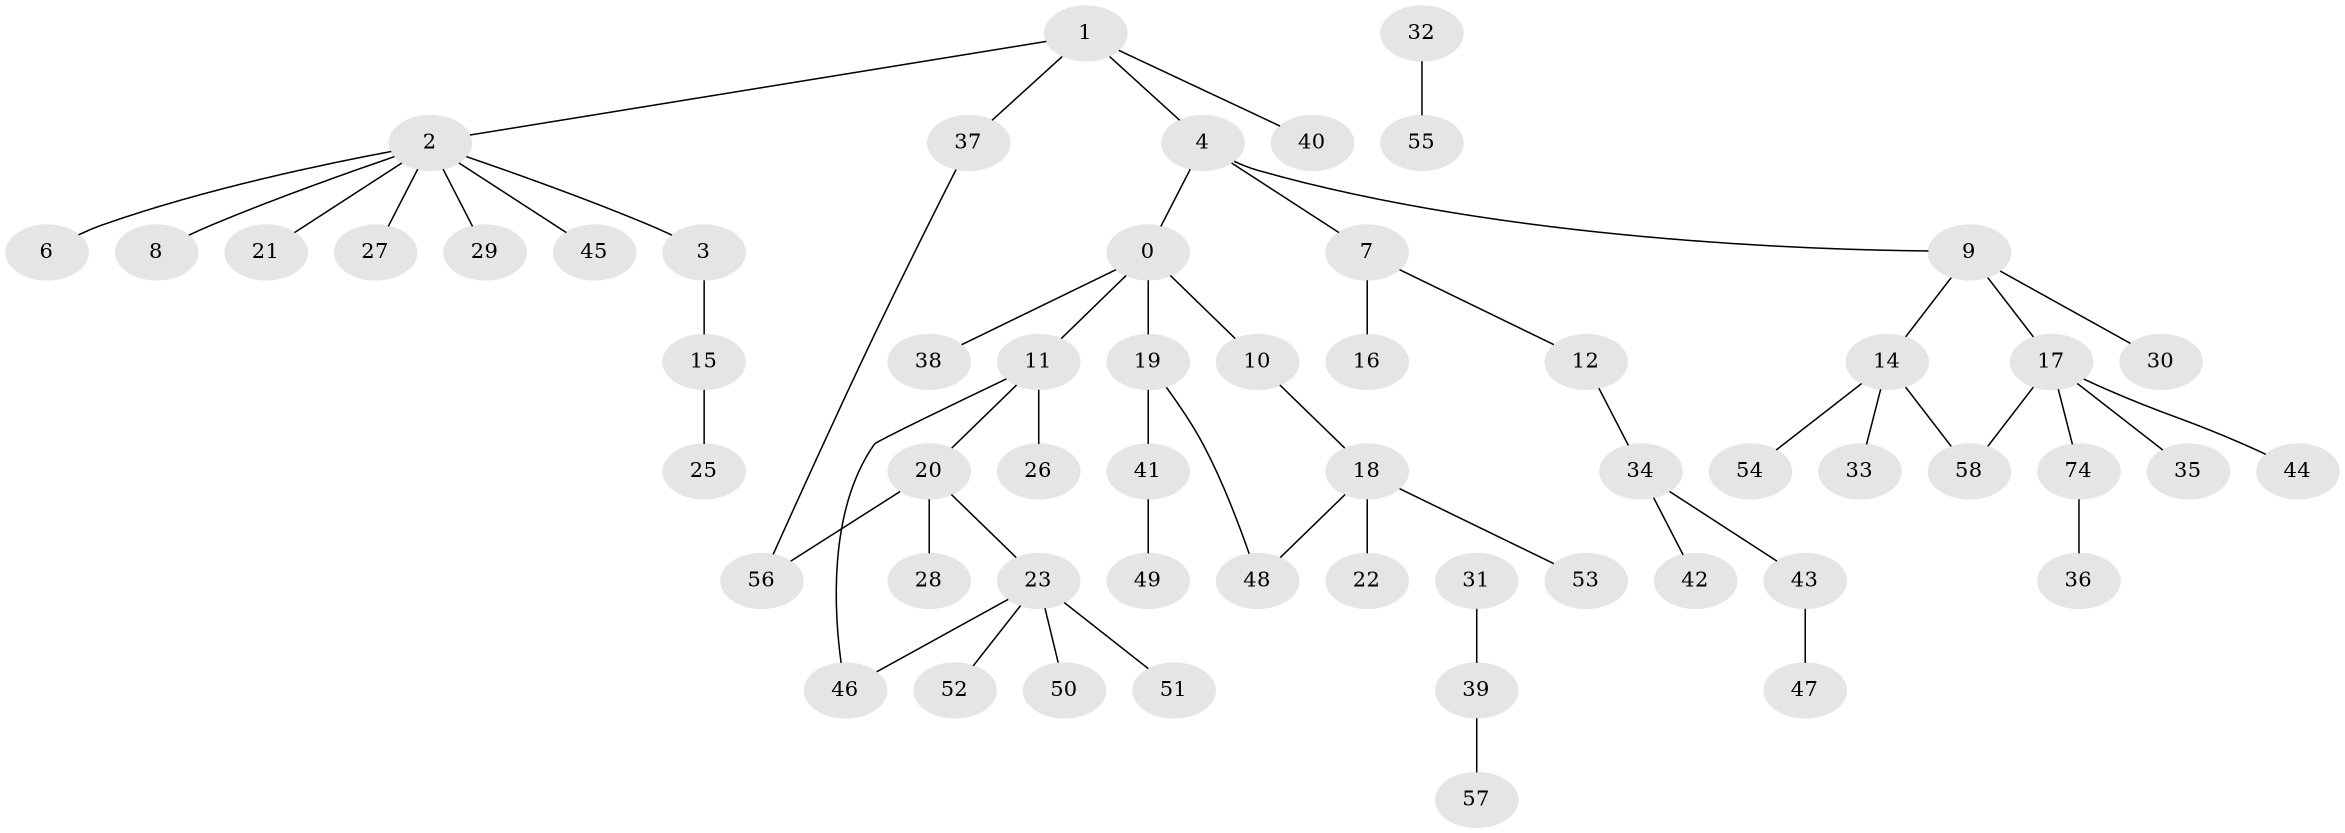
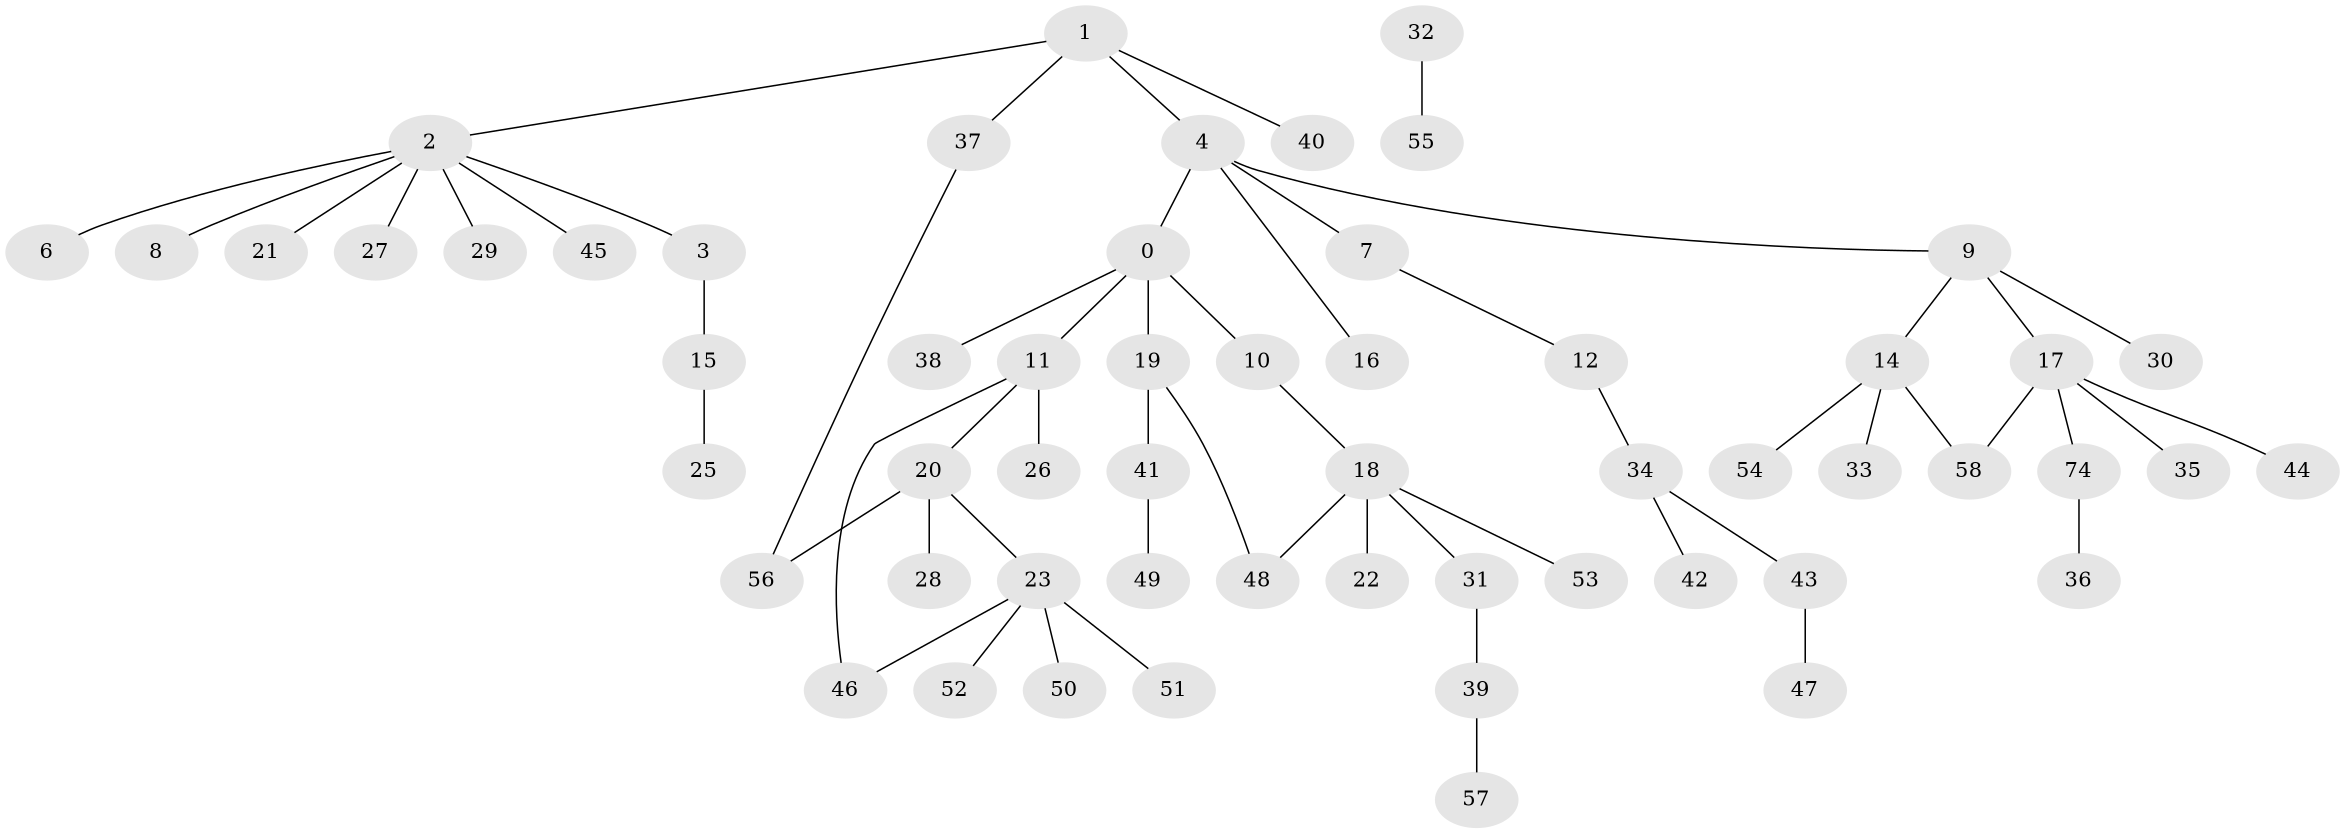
(1367, 307) -> (1285, 252)
none -> (1422, 526)
